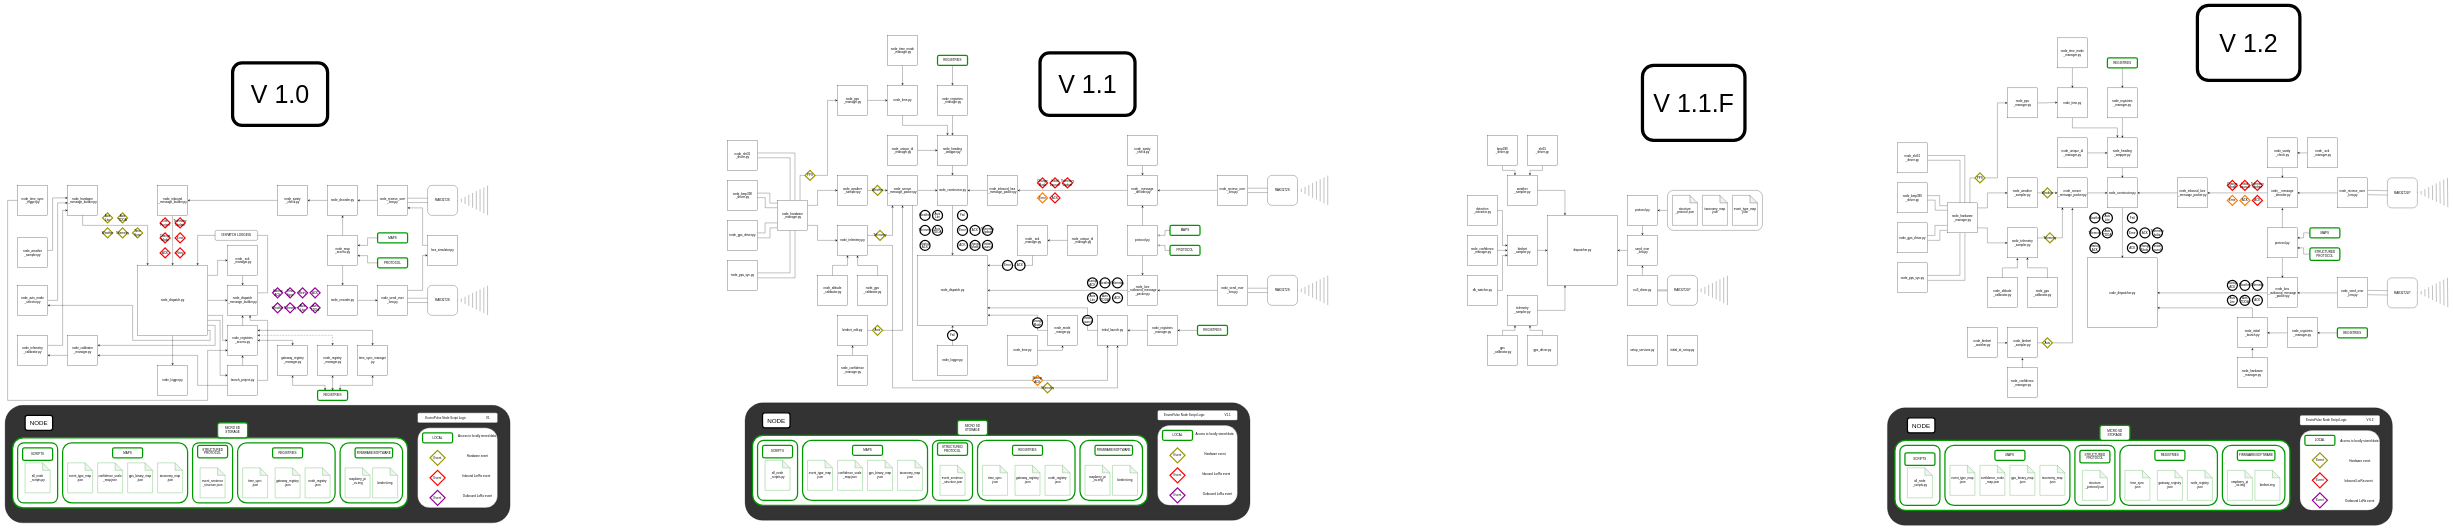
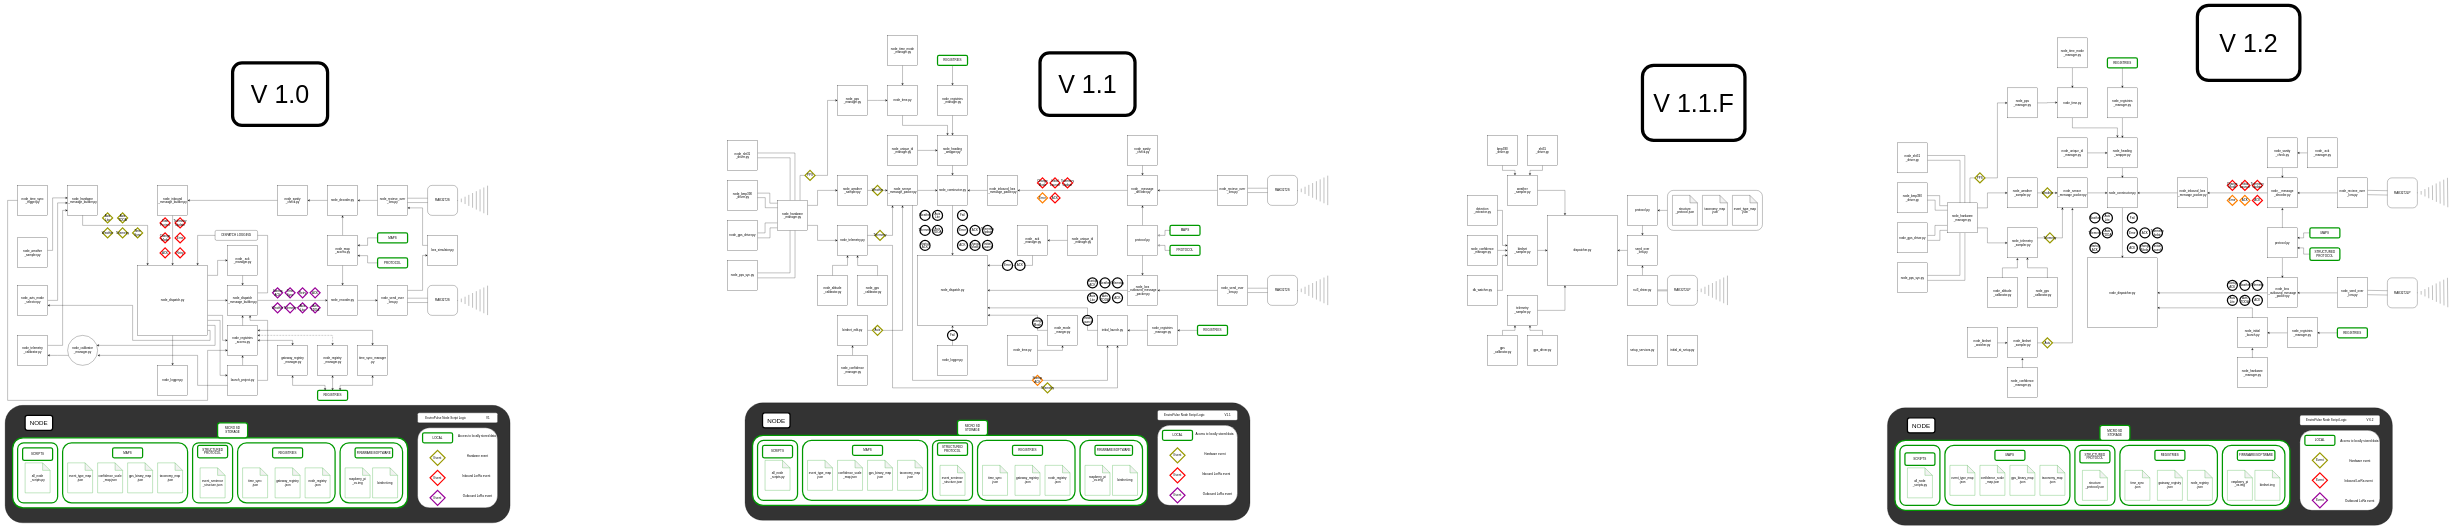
(165, 223) -> (165, 223)
none -> (324, 300)
(83, 350) -> (83, 350)
